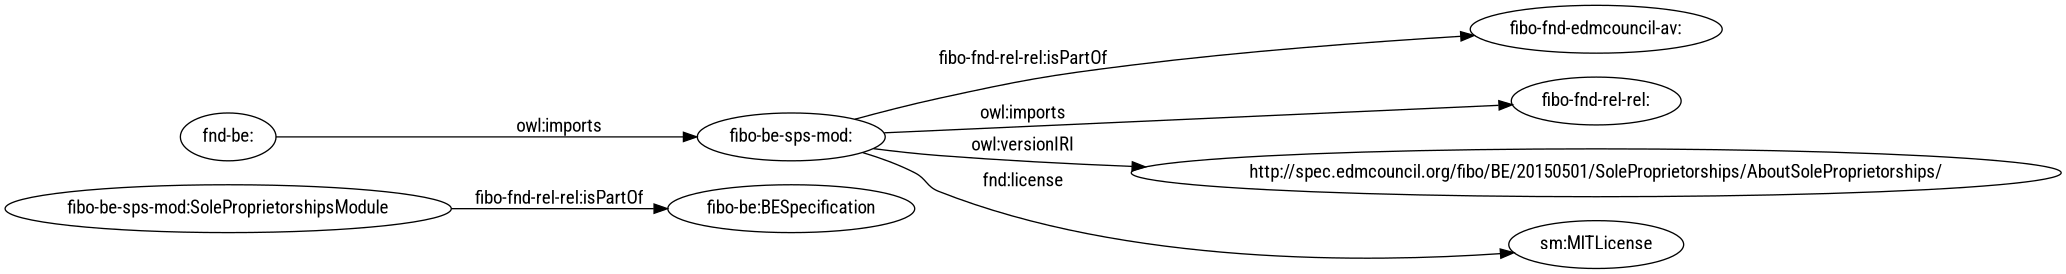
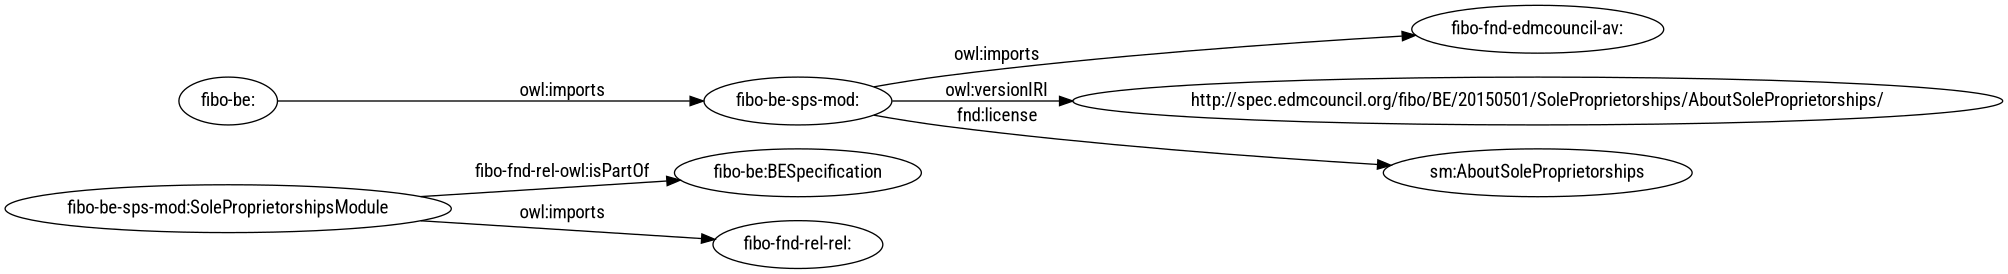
(1023, 59) -> (997, 55)
(1191, 119) -> (561, 230)
(228, 137) -> (228, 101)
(559, 199) -> (563, 172)
(1596, 245) -> (1538, 173)
